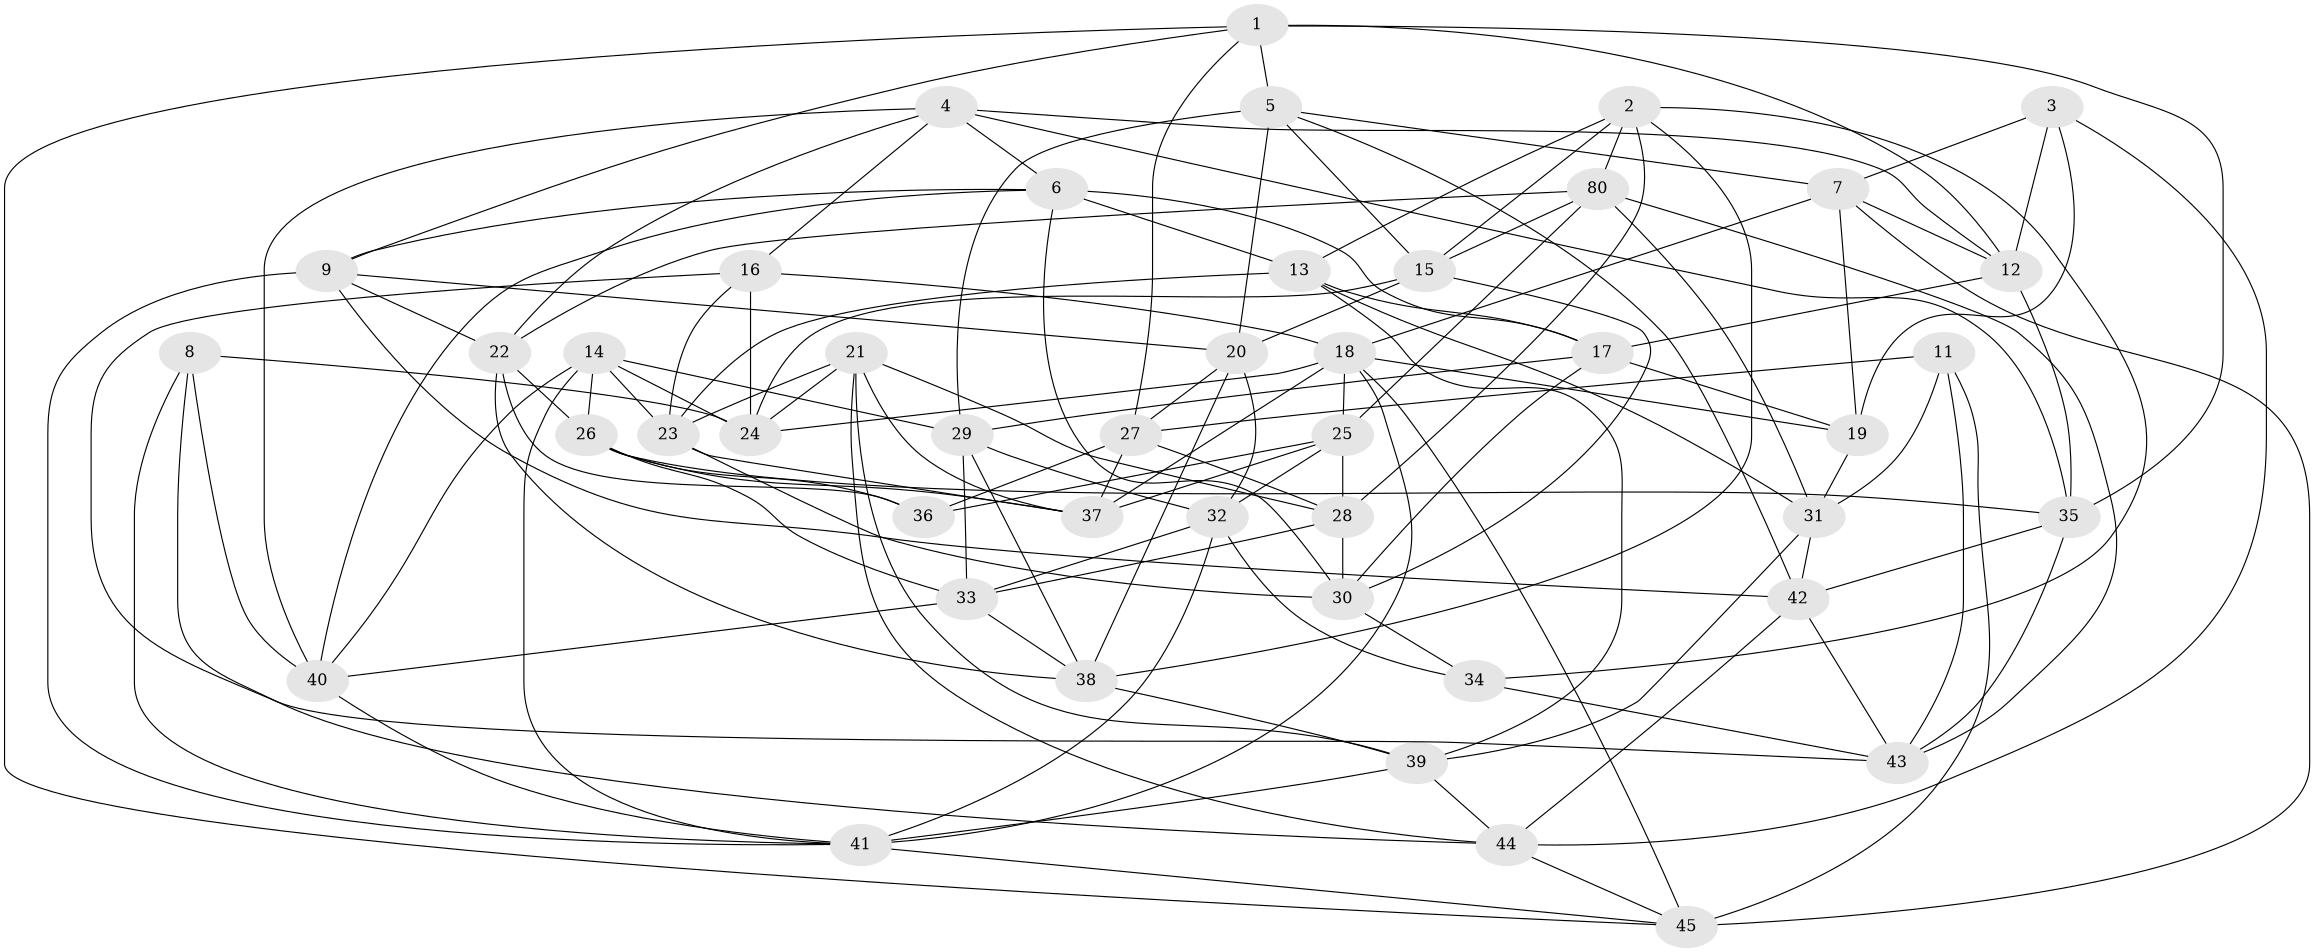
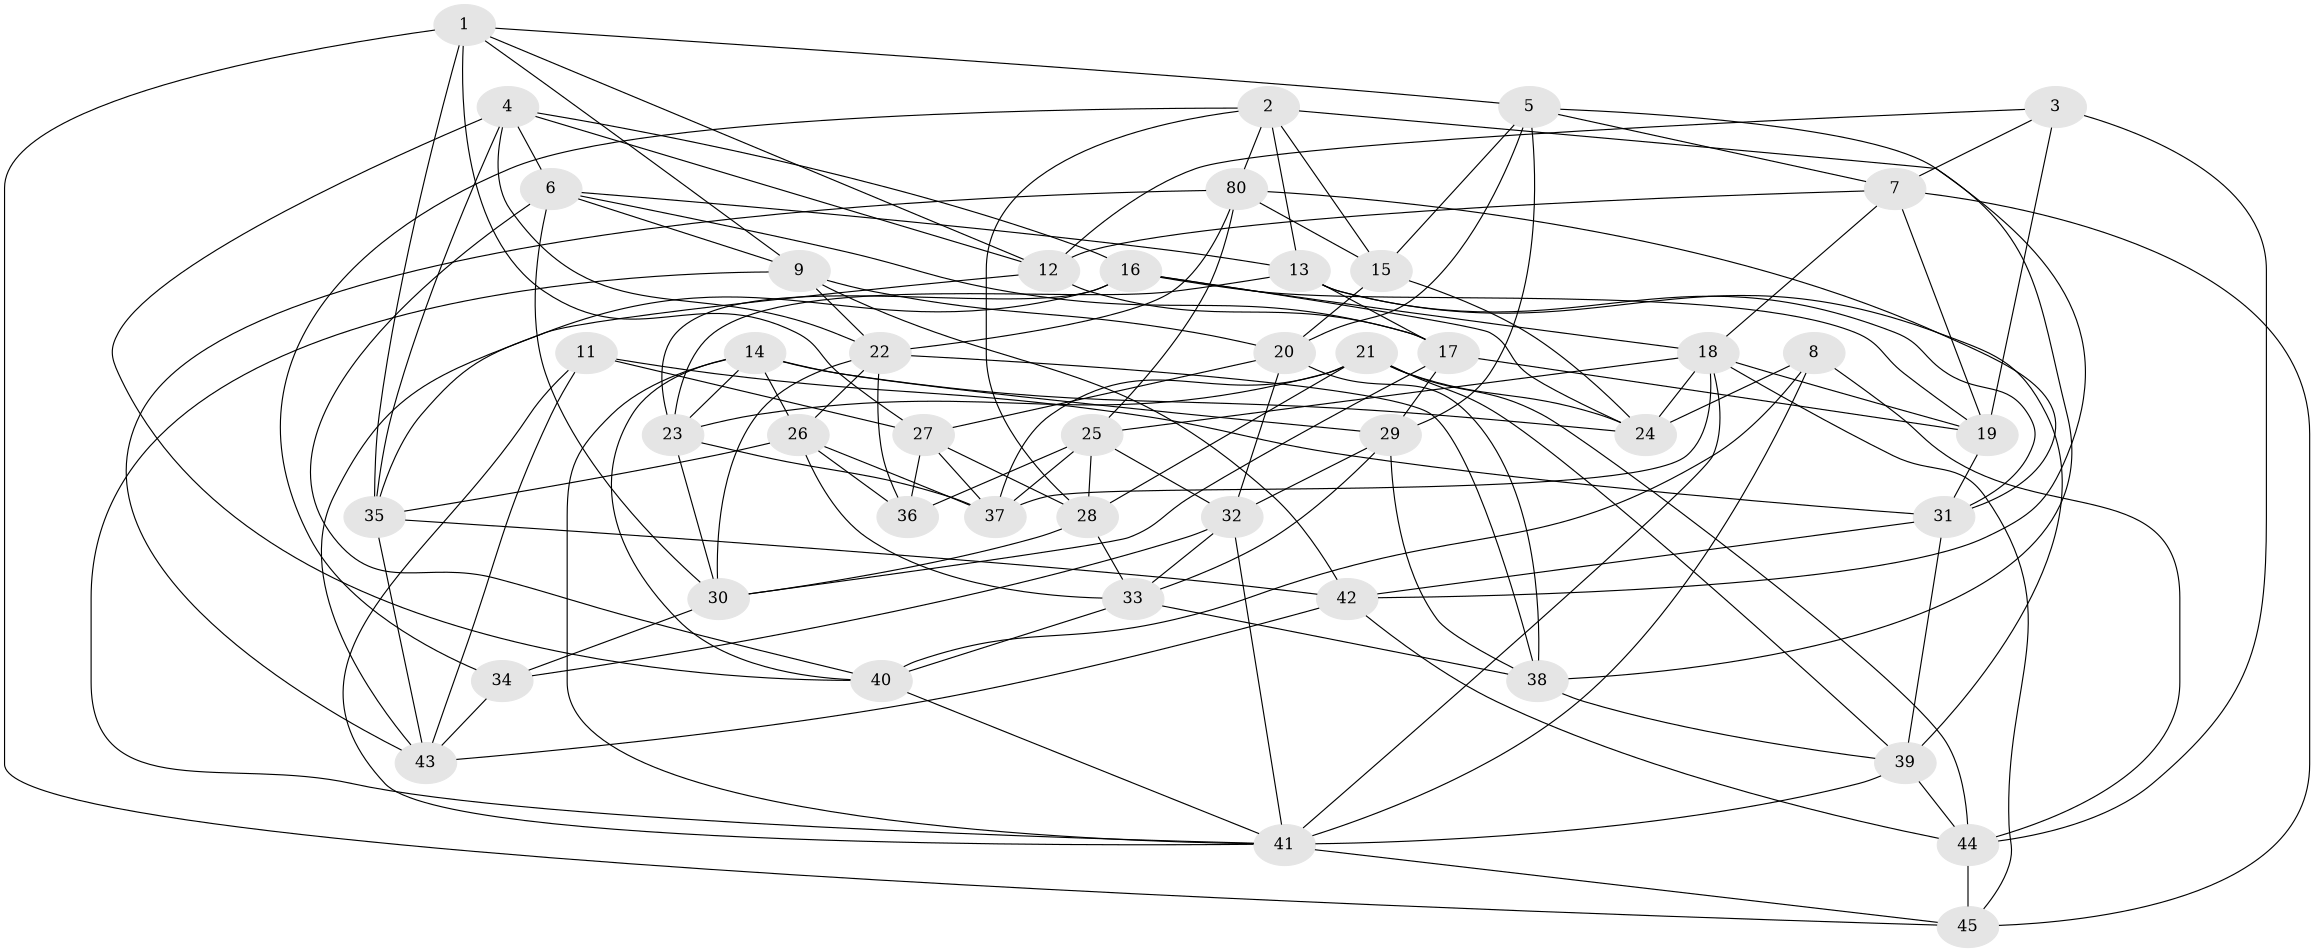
none -> (1580, 299)
(1613, 421) -> (742, 441)
(1978, 713) -> (566, 824)
